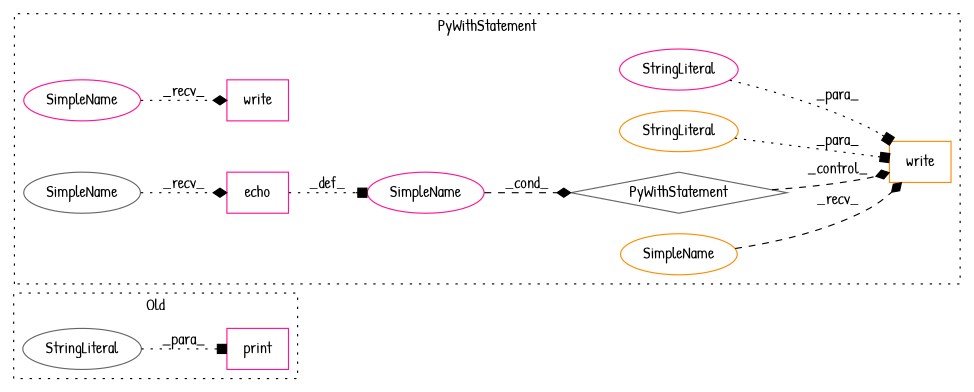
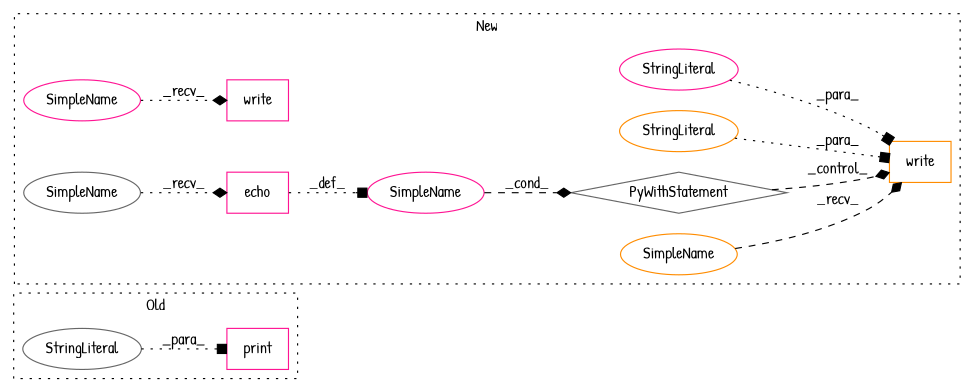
(487, 27) -> (487, 27)
